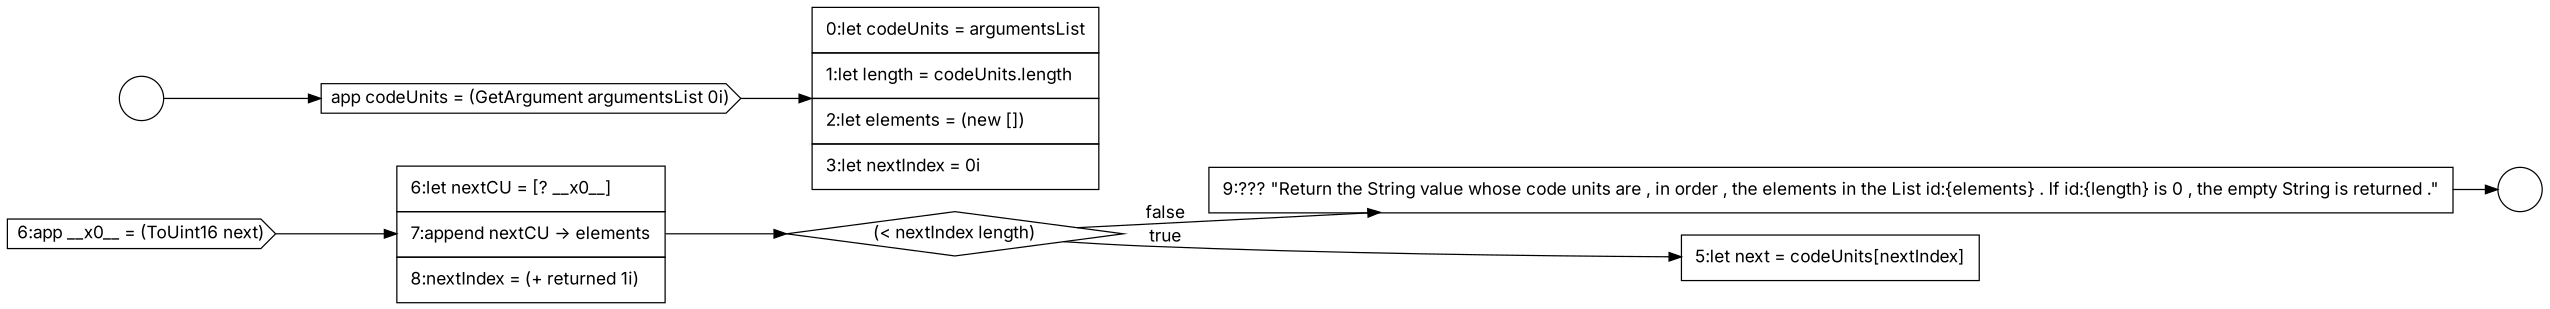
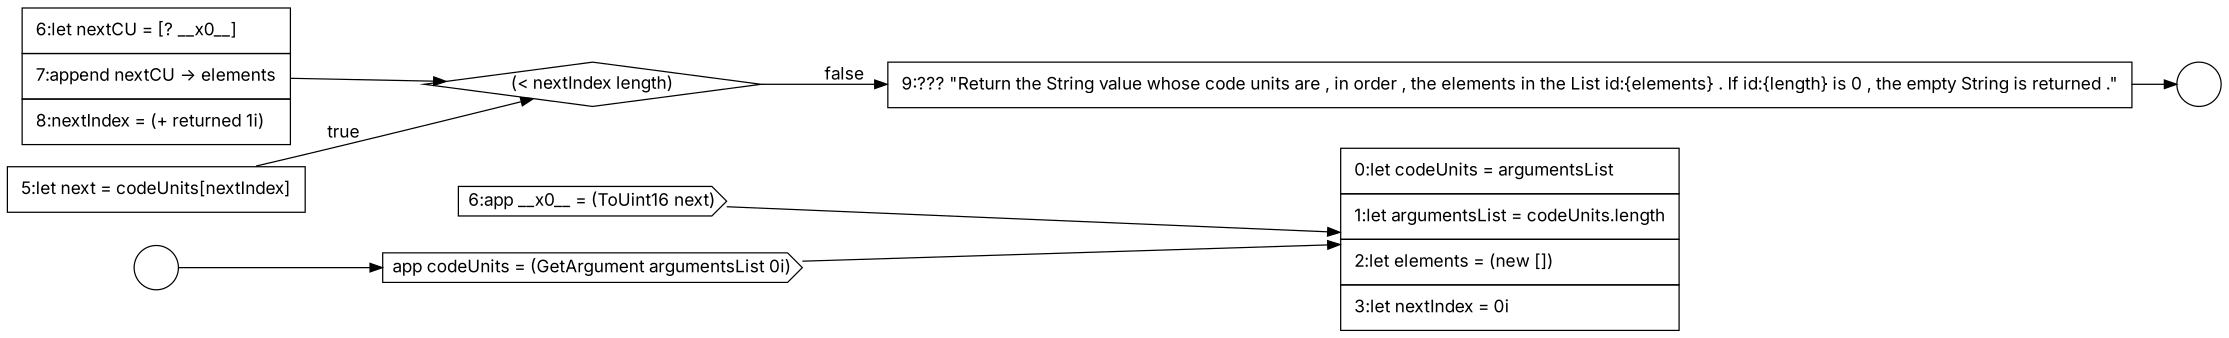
(949, 75) -> (1510, 216)
(330, 234) -> (1027, 219)
(1366, 253) -> (389, 134)
